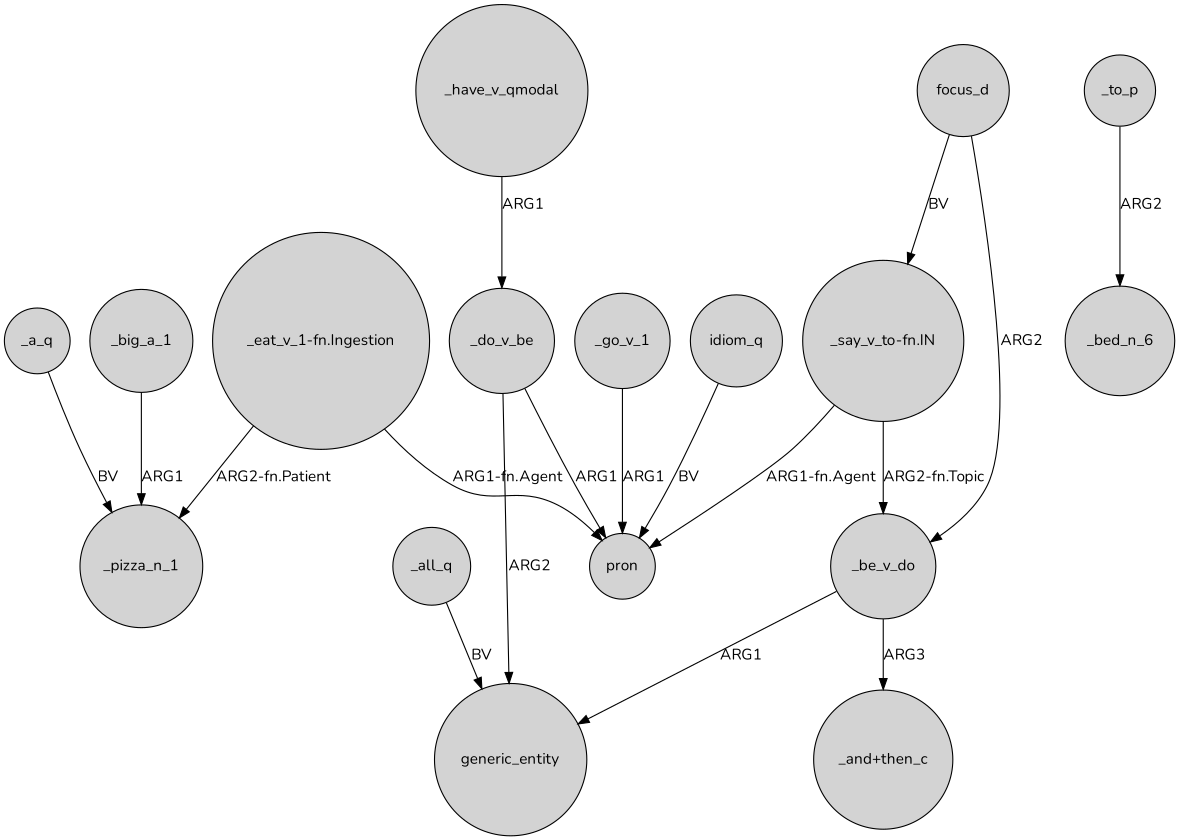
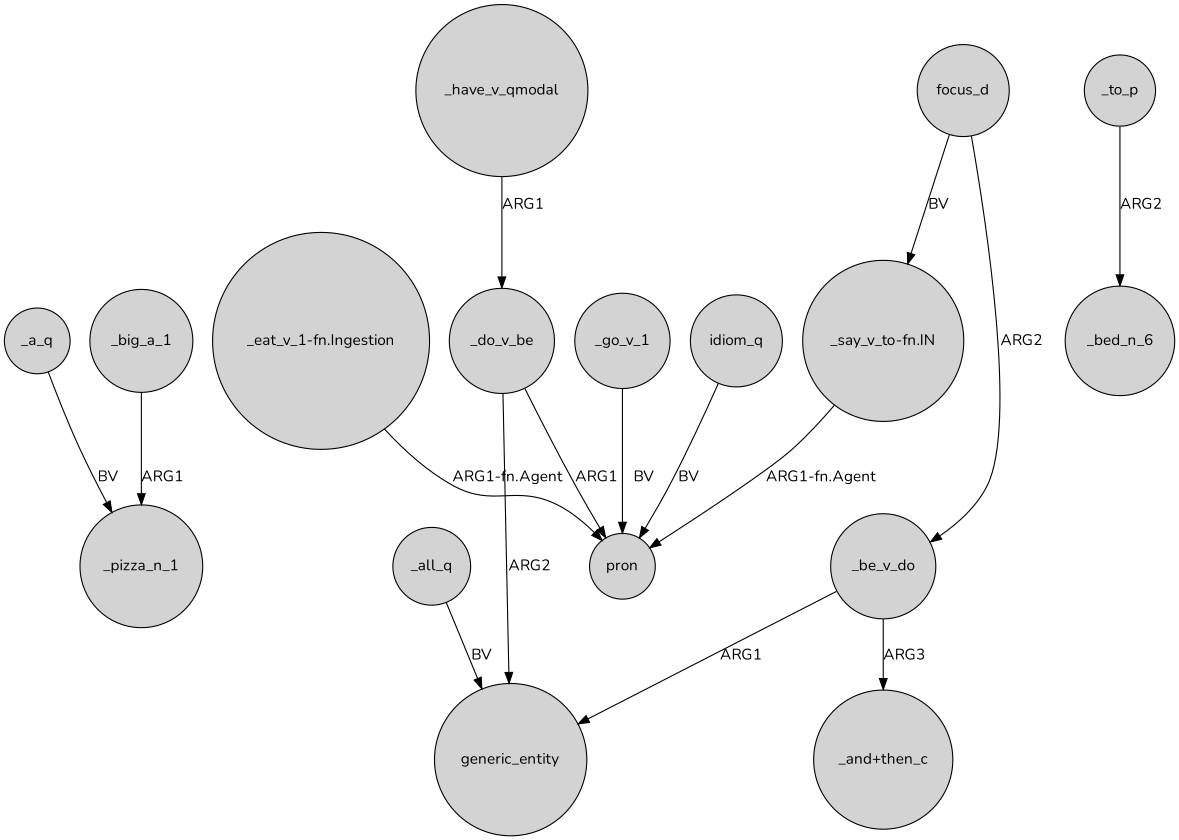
(883, 462) -> none
(220, 467) -> none
(644, 477) -> (644, 477)
